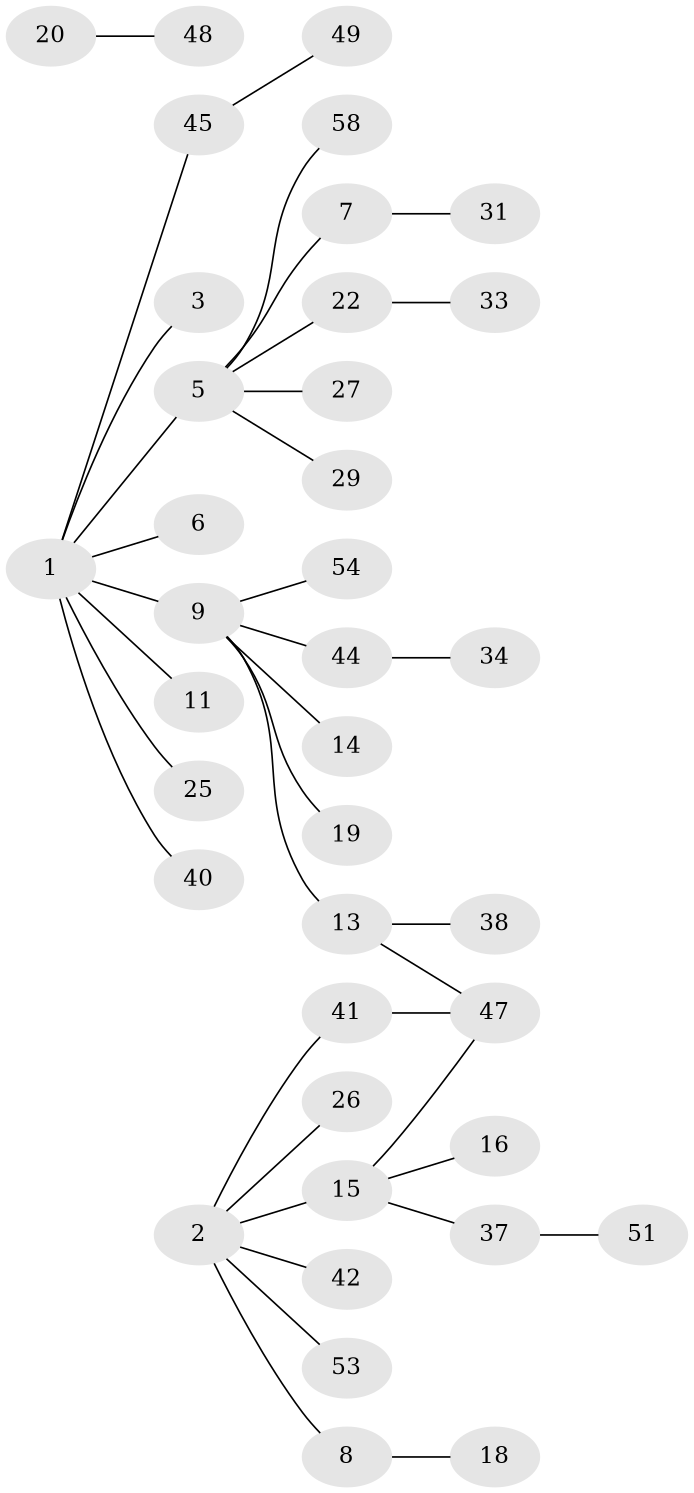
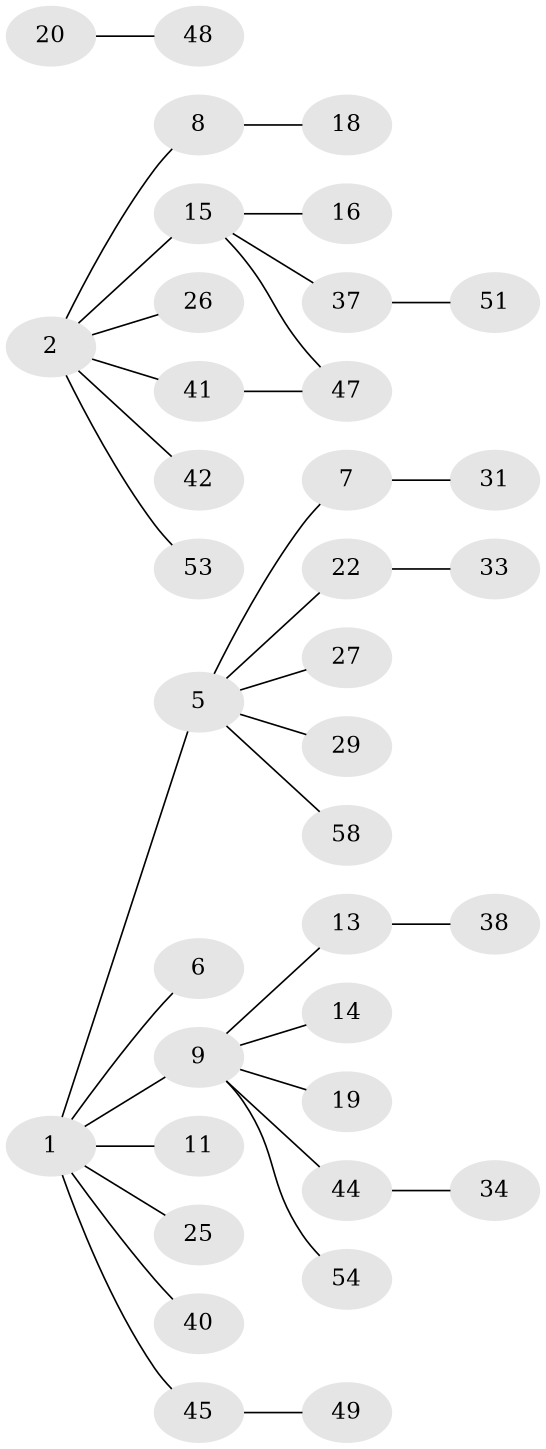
(199, 303) -> none
(421, 969) -> none
